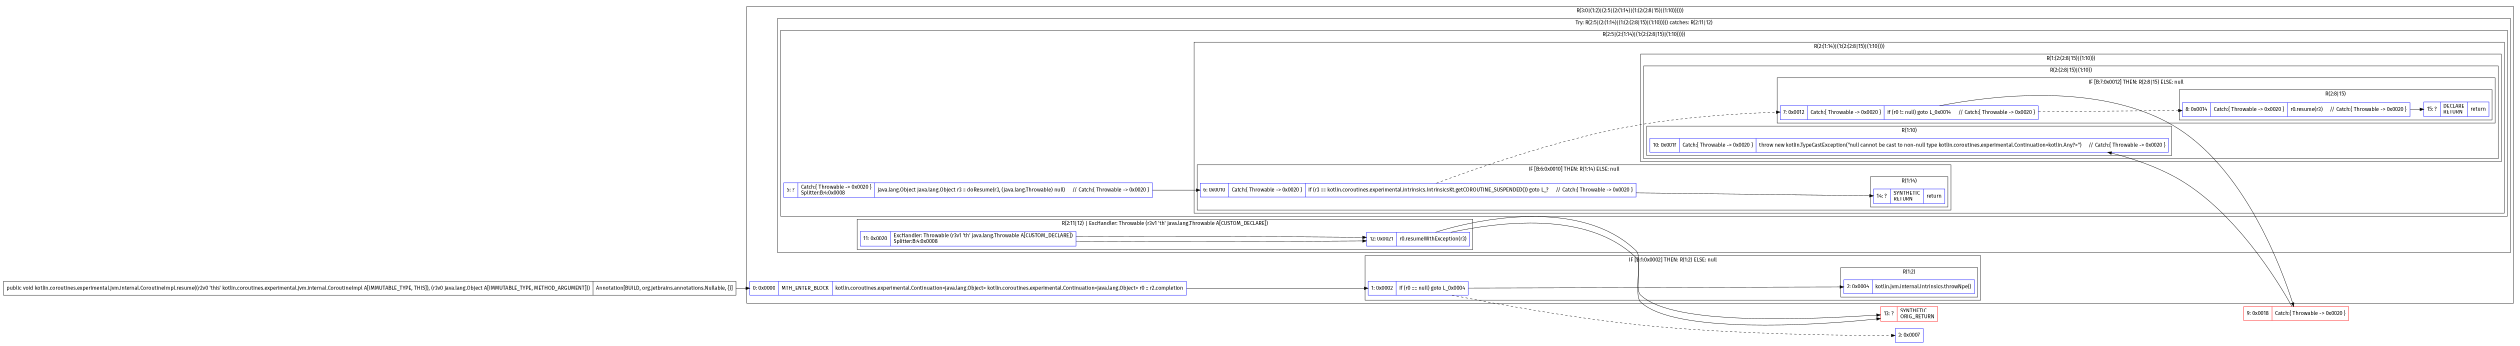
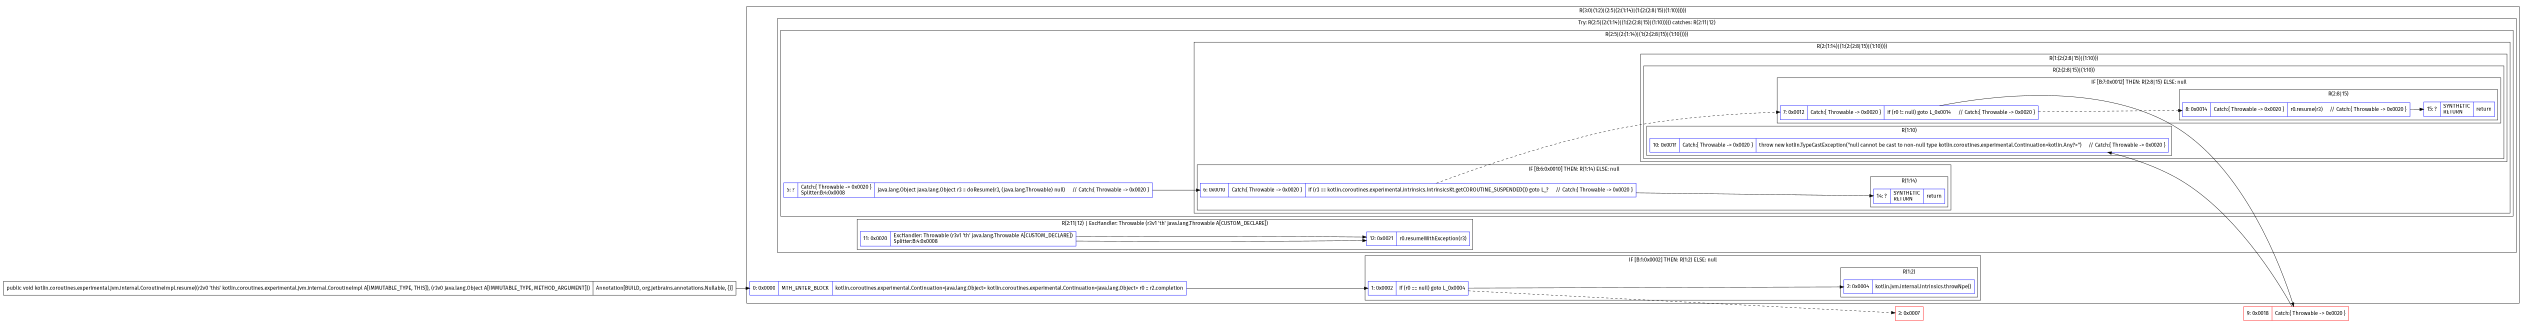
(2454, 106) -> (2457, 106)
(1909, 314) -> none
(1909, 335) -> (1909, 314)
